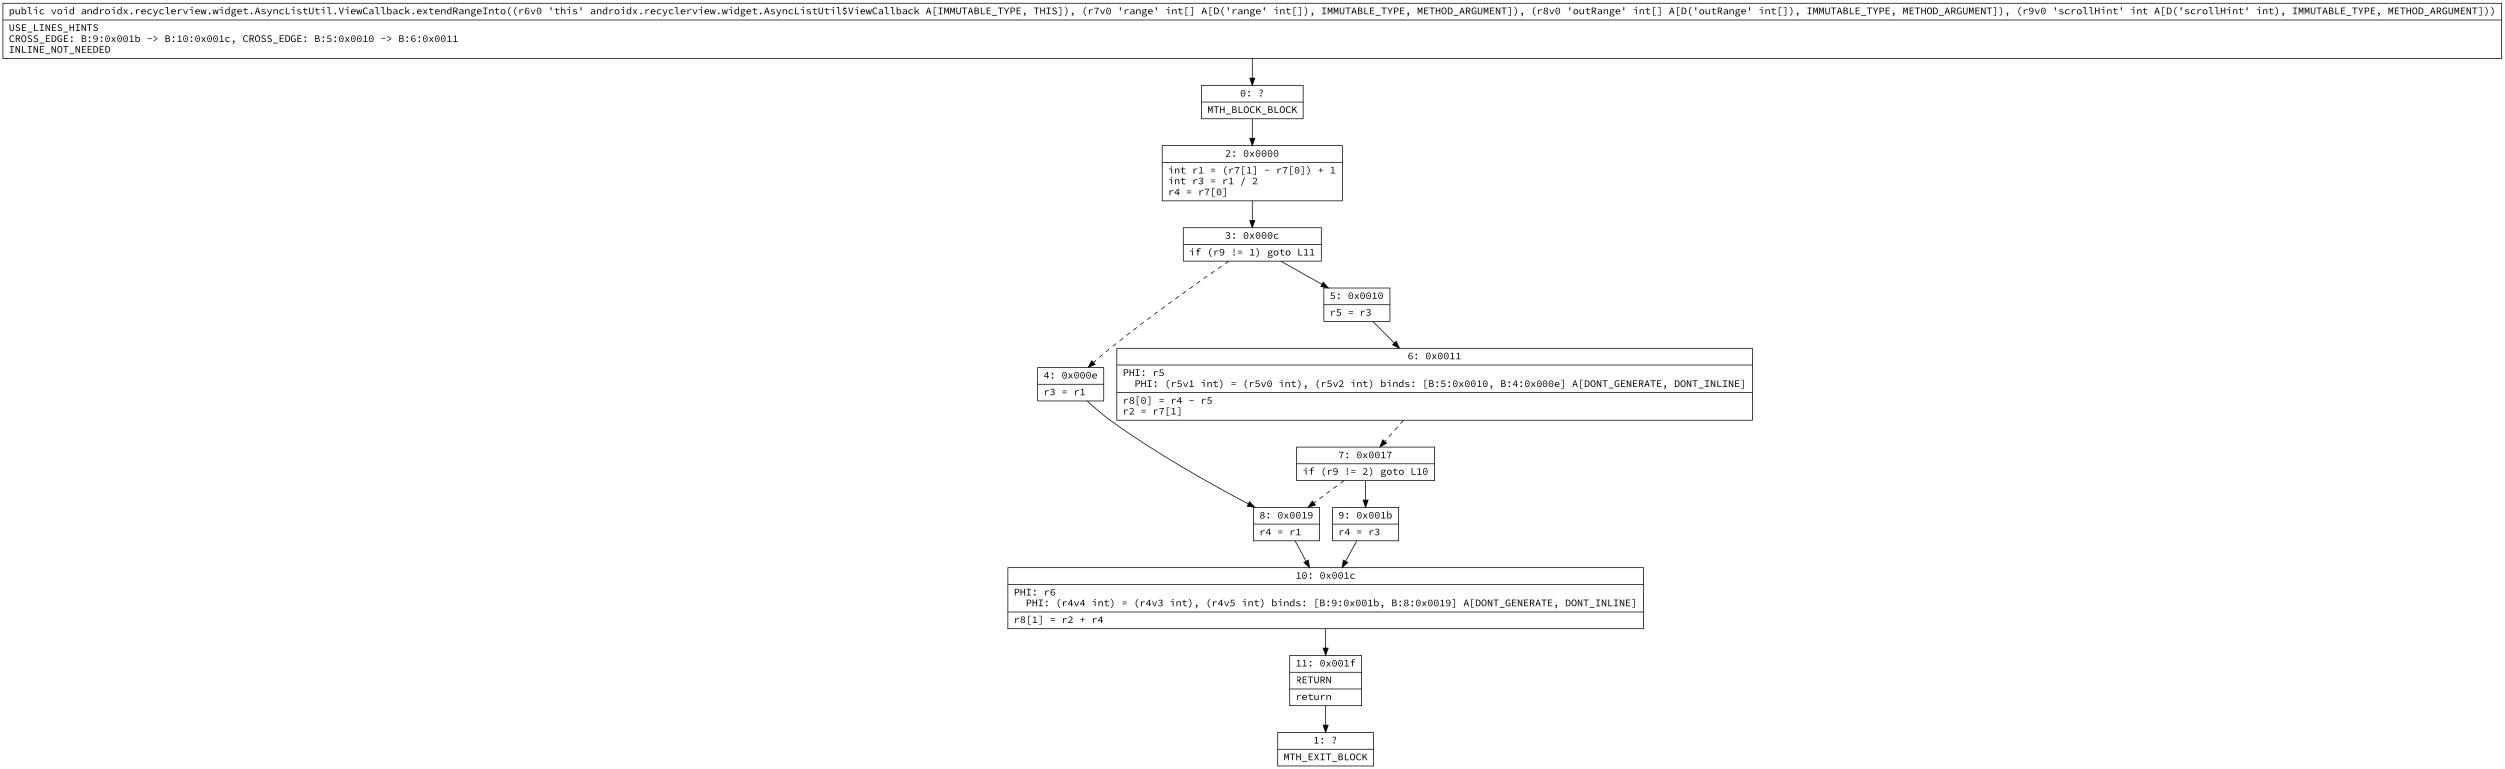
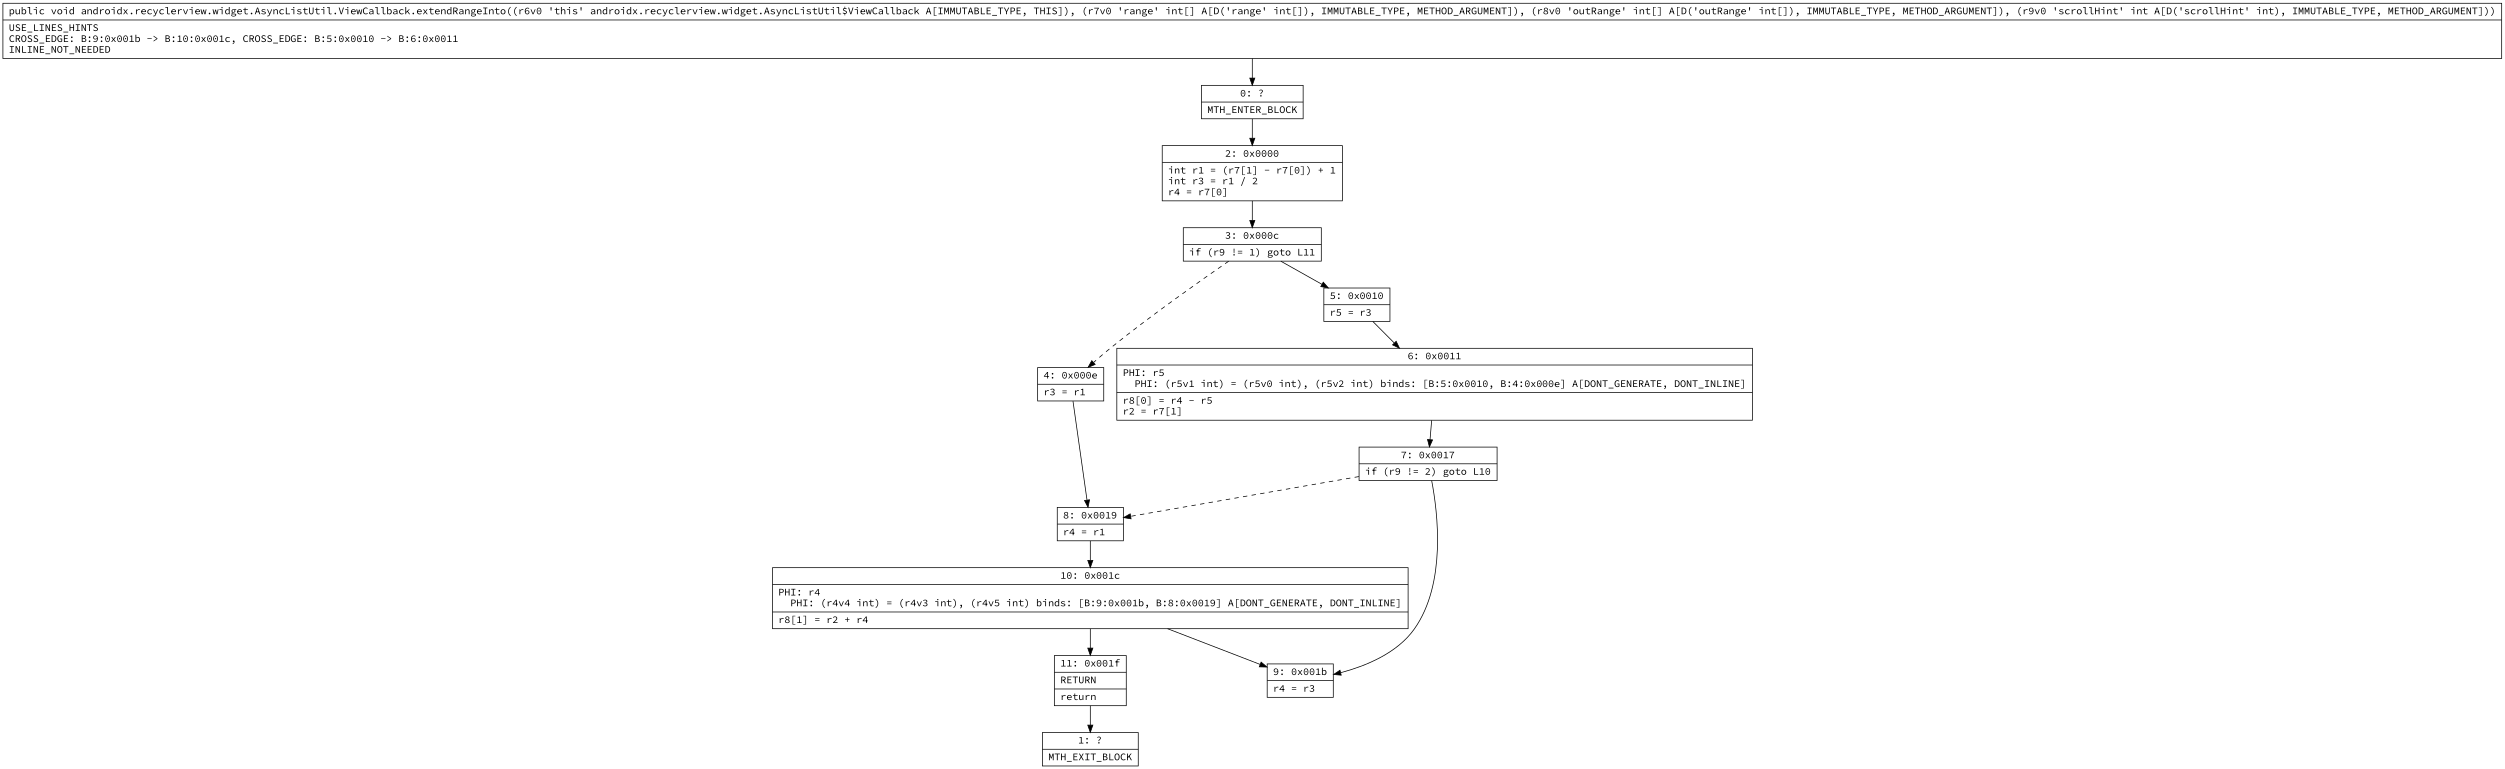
(1252, 110) -> (1252, 110)
(1394, 431) -> (1431, 430)
(1351, 551) -> (1214, 647)
(1038, 592) -> (803, 592)
